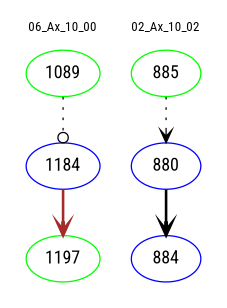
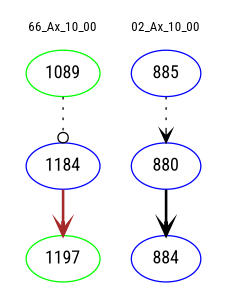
(63, 28) -> (63, 28)
(166, 28) -> (166, 28)
(166, 73) -> (166, 73)
